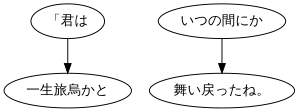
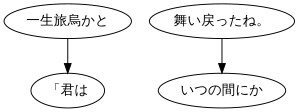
(68, 51) -> (68, 51)
(222, 51) -> (222, 51)
